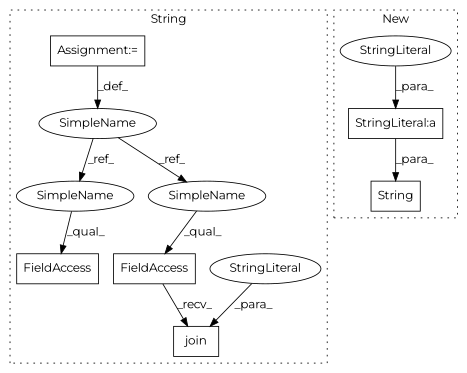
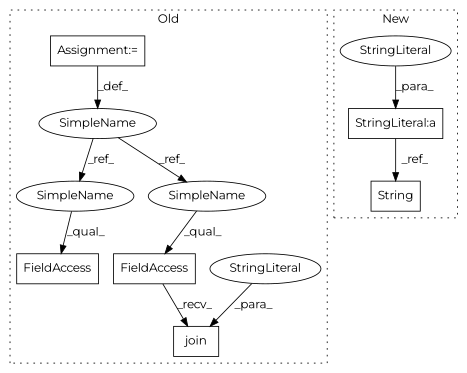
(169, 20) -> (169, 20)
(415, 160) -> (415, 160)
